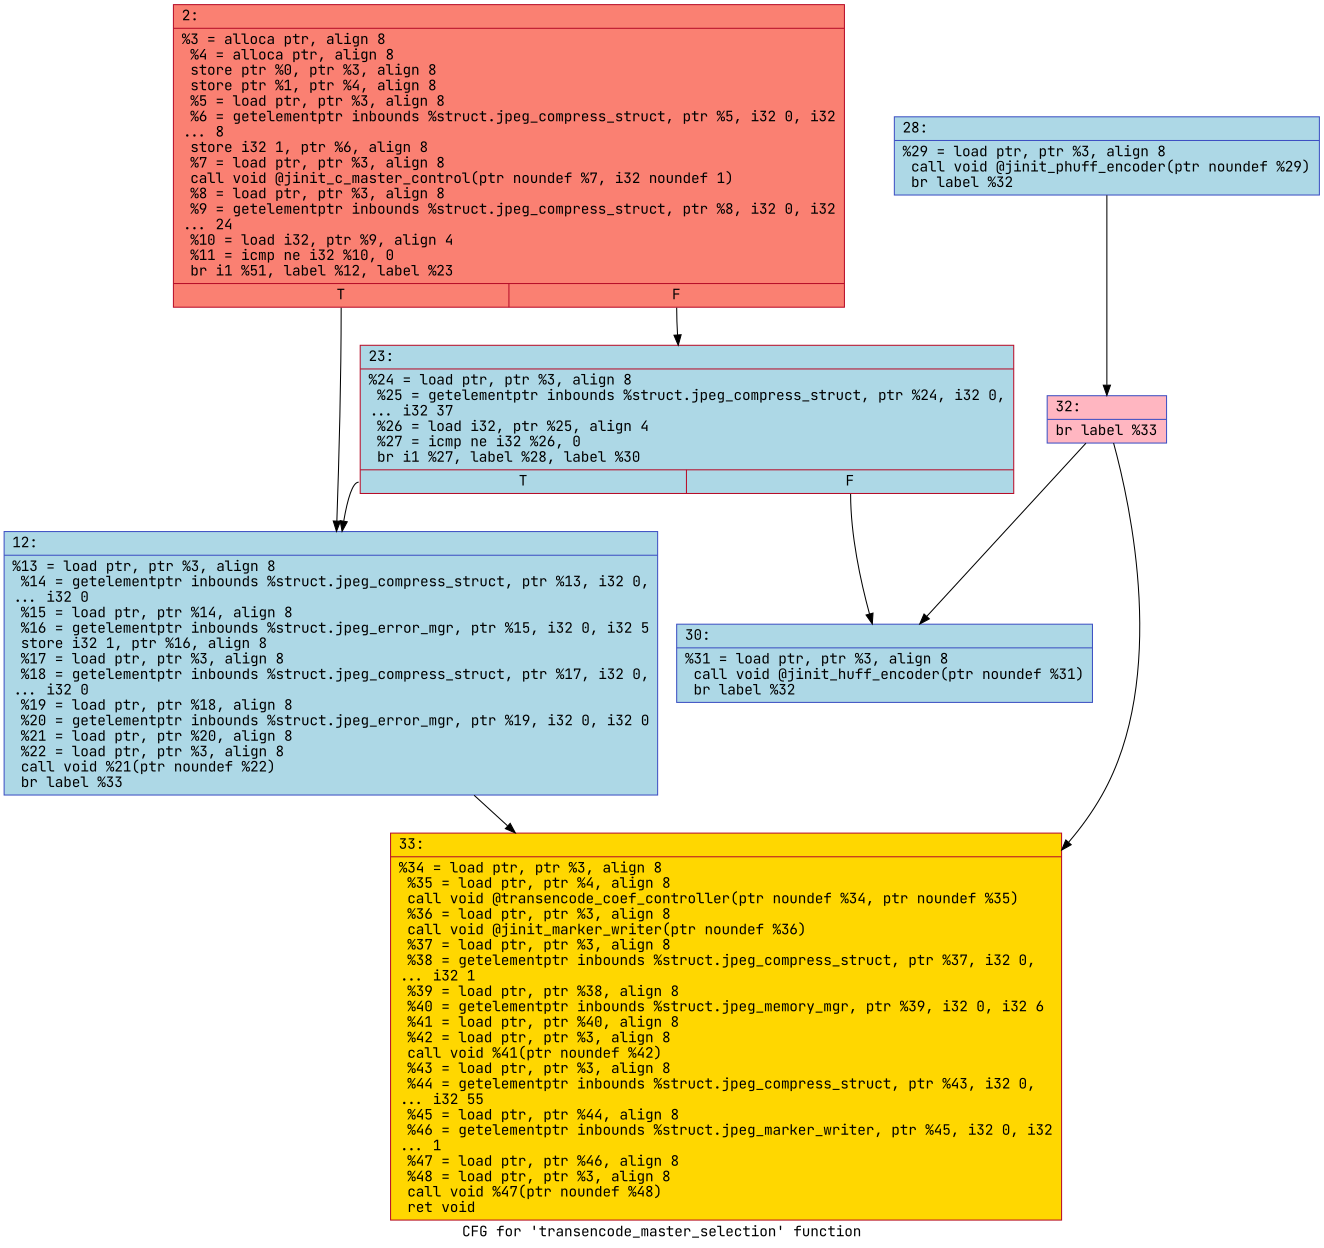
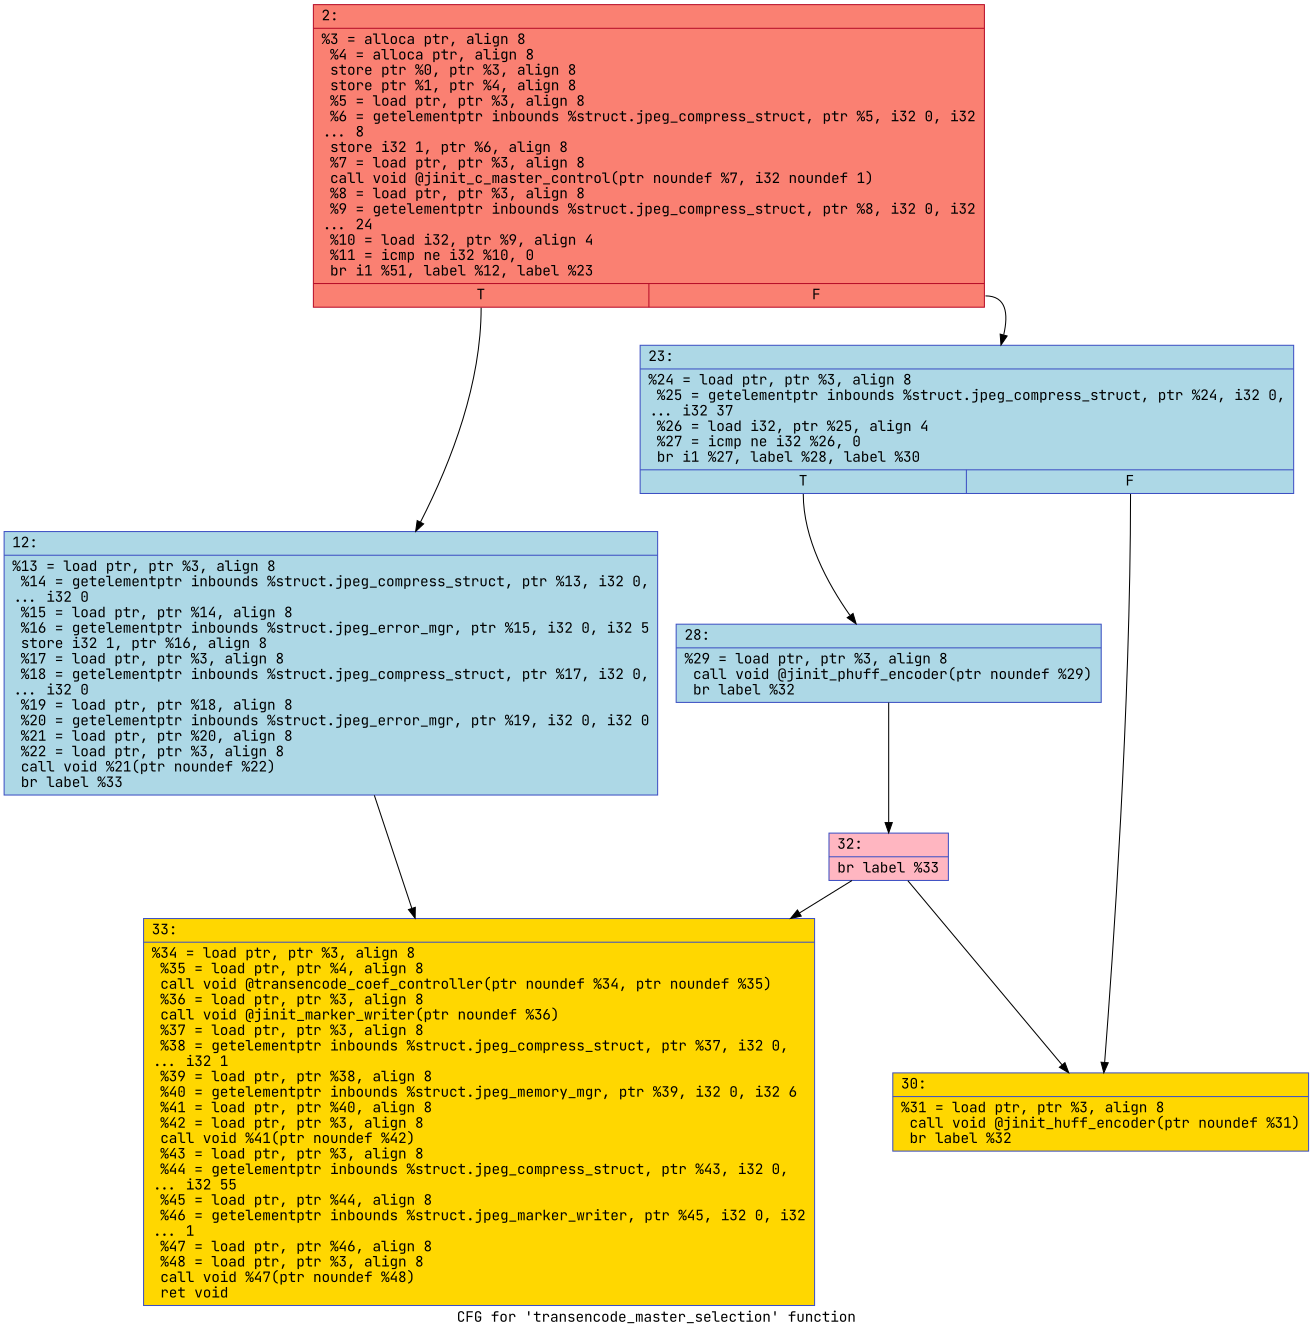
(687, 419) -> (967, 419)
(348, 500) -> (818, 558)
(885, 663) -> (1101, 1112)
(726, 1027) -> (479, 1112)
